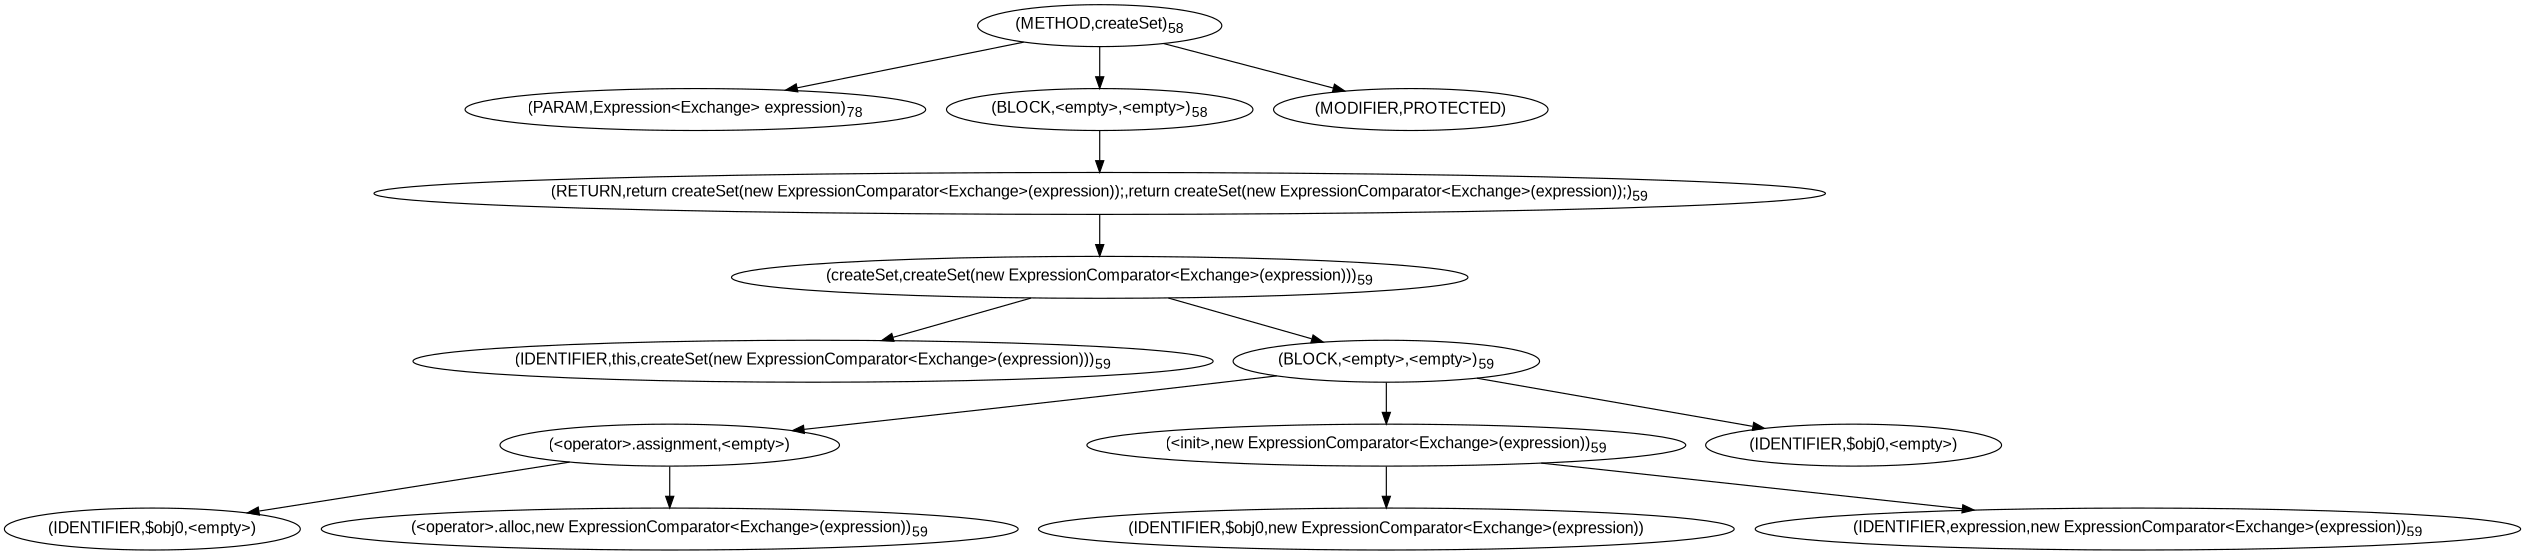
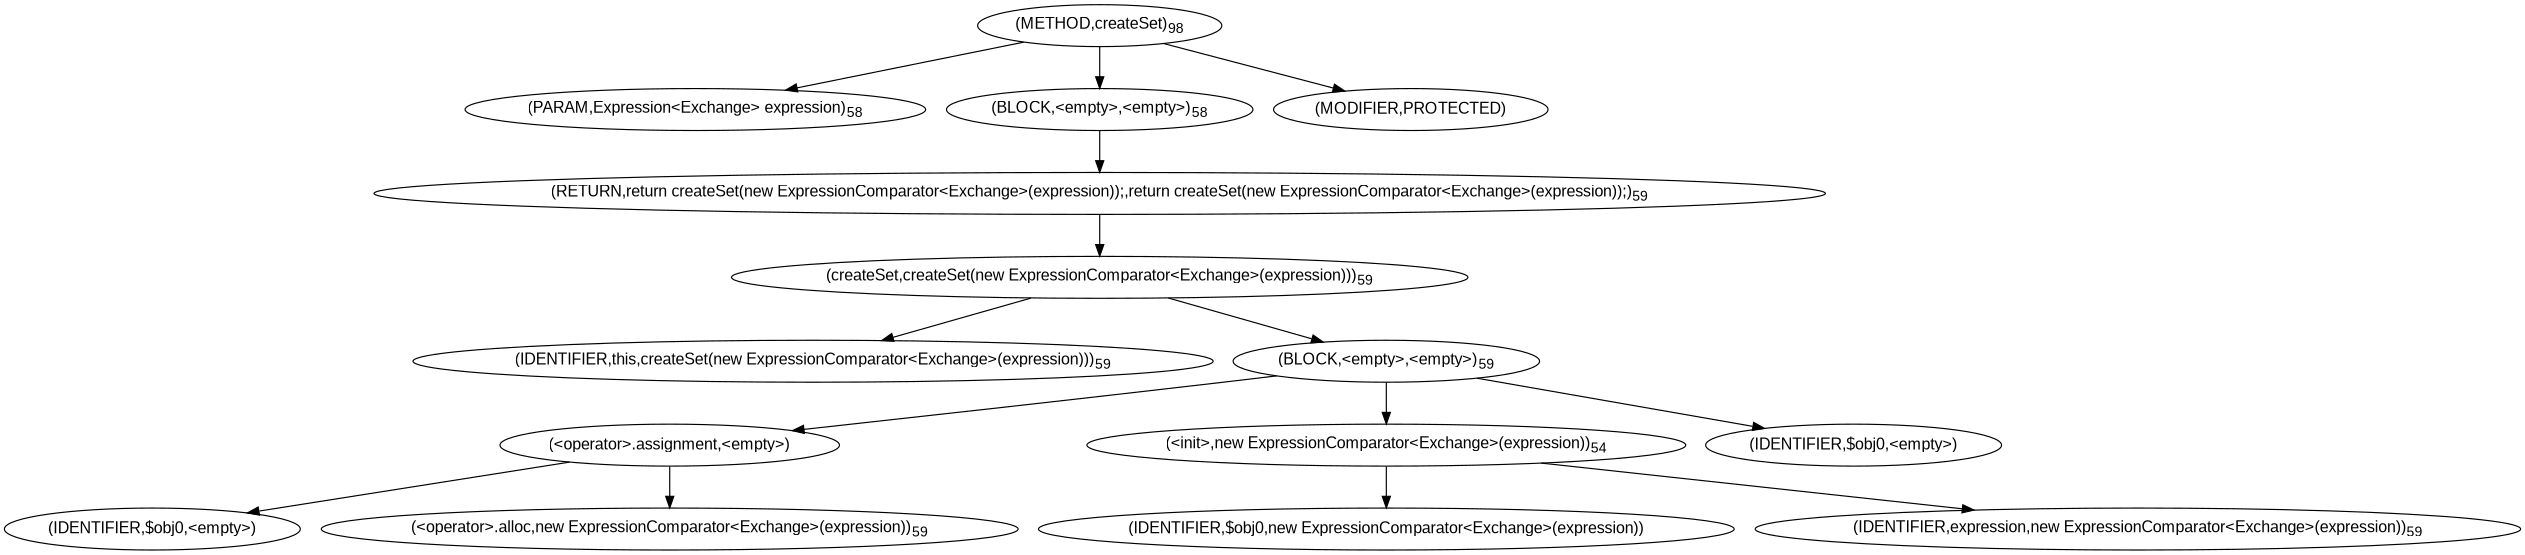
(1176, 24) -> (1176, 24)
(855, 108) -> (855, 108)
(1599, 443) -> (1599, 443)
